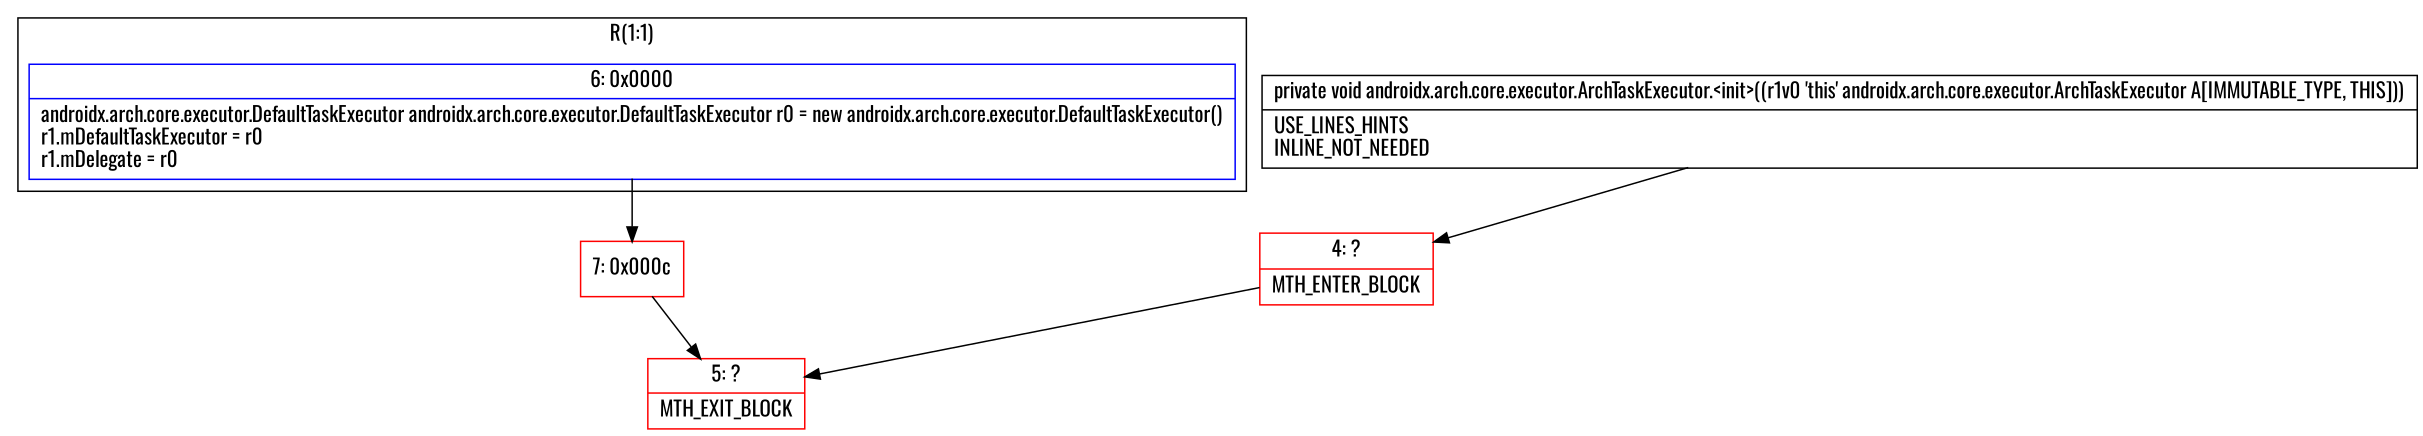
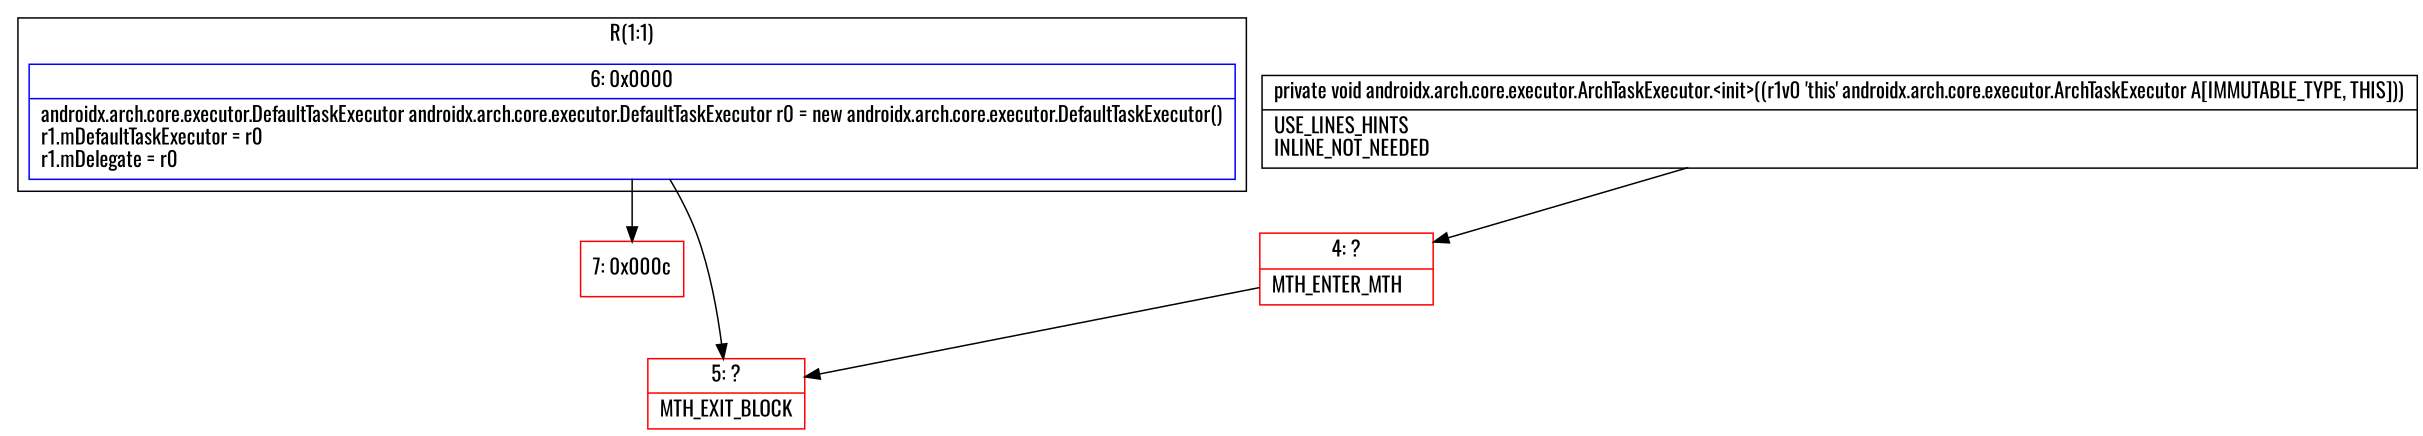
(1346, 286) -> (1338, 286)
(672, 322) -> (705, 259)
